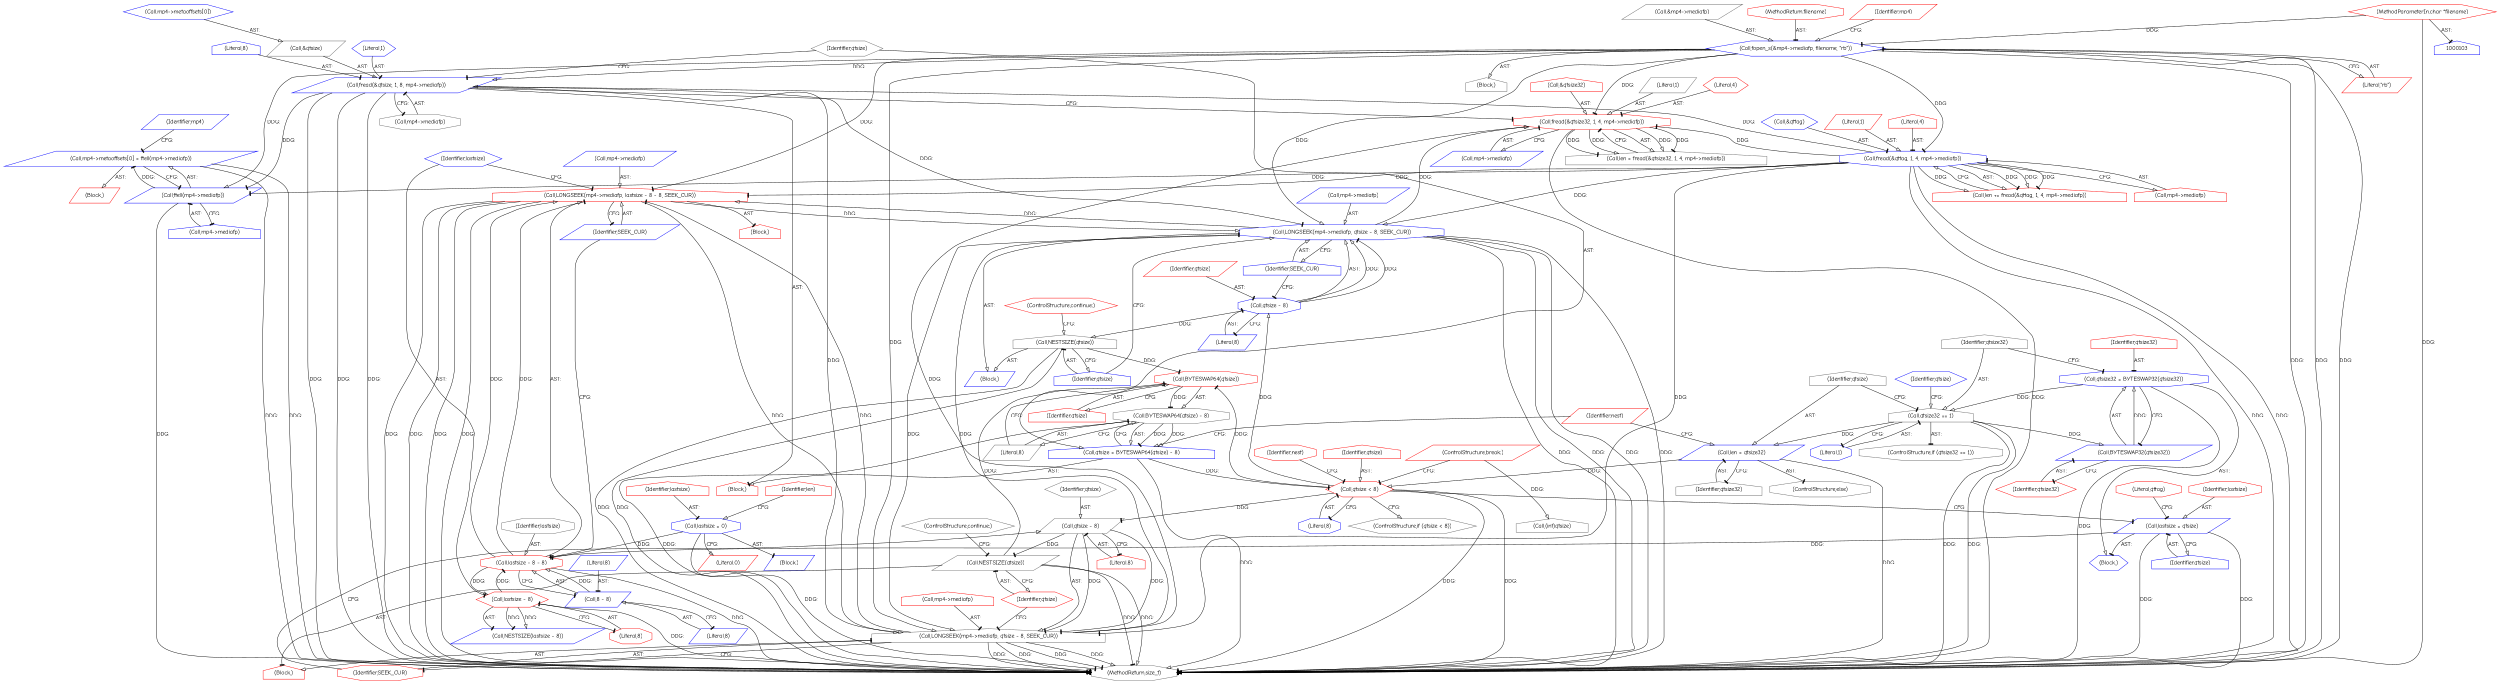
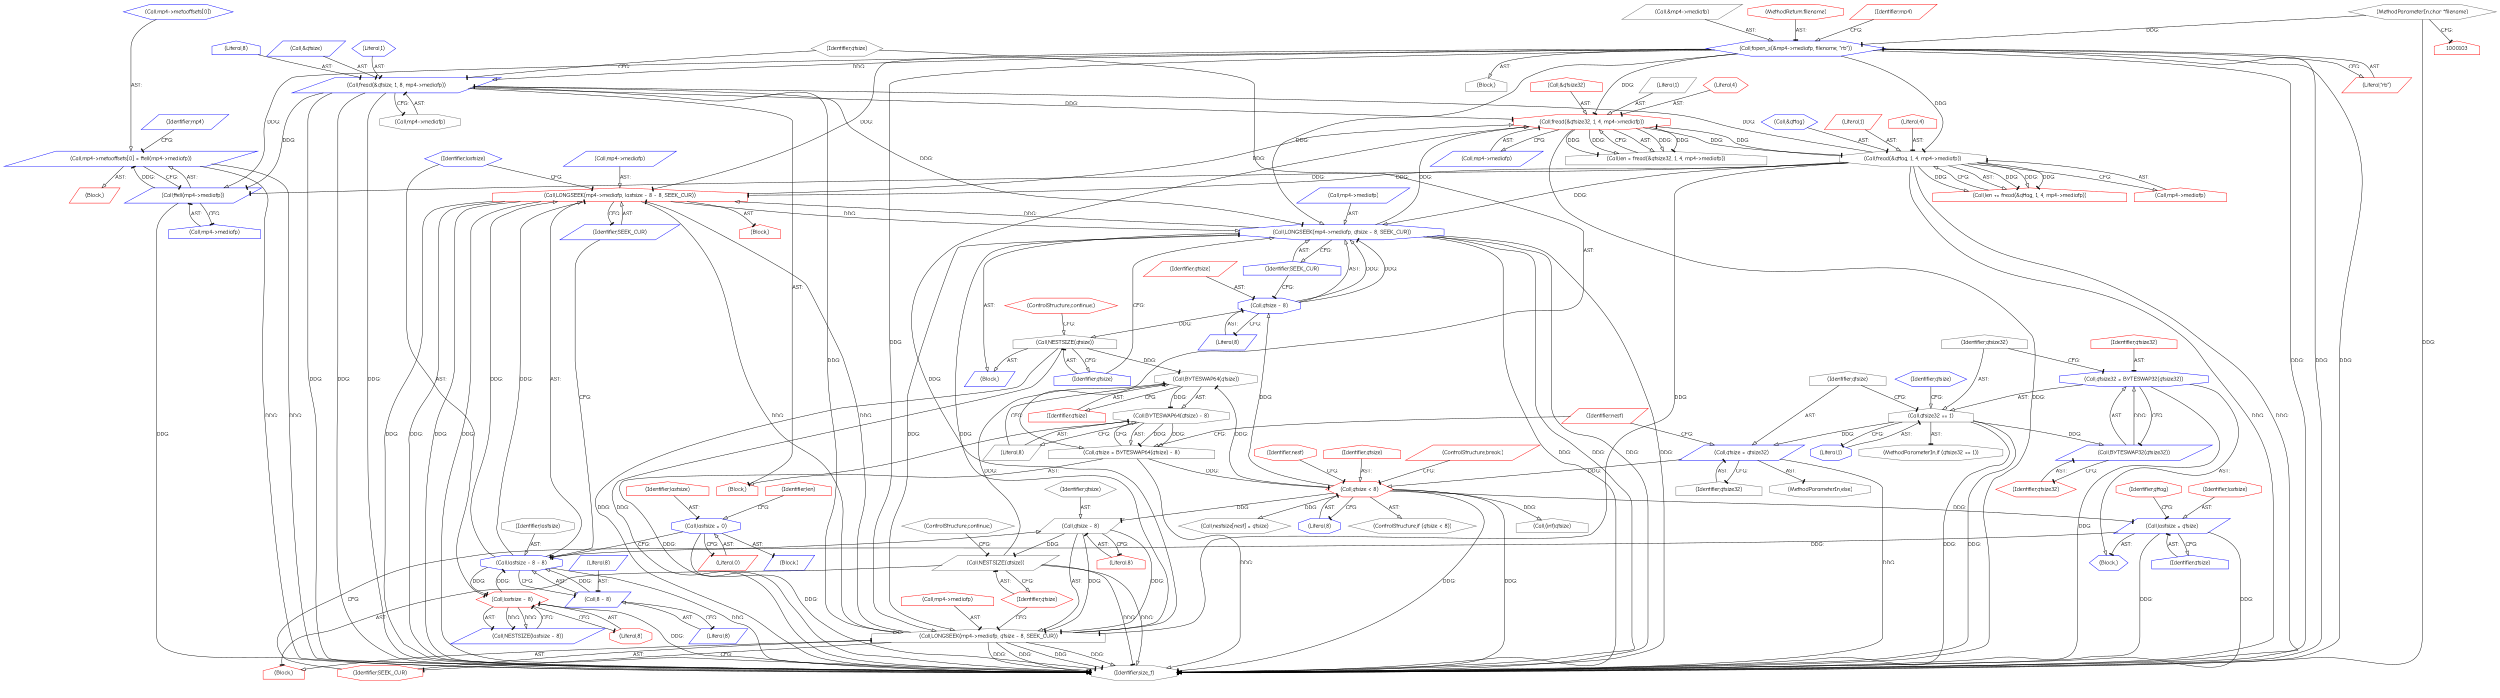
(2422, 12) -> (2422, 12)
(241, 30) -> (131, 77)
(2448, 30) -> (2448, 30)
(306, 49) -> (306, 49)
(2457, 49) -> (2457, 49)
(349, 67) -> (349, 67)
(1176, 97) -> (1176, 97)
(1073, 104) -> (1073, 104)
(1618, 145) -> (1618, 145)
none -> (1741, 148)
(1913, 159) -> (1913, 159)
none -> (1130, 171)
(1206, 379) -> (1206, 379)
(2024, 398) -> (2024, 398)
(1132, 453) -> (1132, 453)
(1742, 453) -> (1742, 453)
(1931, 453) -> (1931, 453)
(1518, 485) -> (1493, 500)
(1820, 489) -> (1820, 489)
(2149, 489) -> (2149, 489)
(1395, 508) -> (1395, 508)
(1961, 508) -> (1961, 508)
none -> (1235, 526)
(645, 544) -> (645, 544)
(705, 545) -> (705, 545)
none -> (723, 546)
(522, 563) -> (522, 563)
(472, 580) -> (472, 580)
none -> (542, 617)
(1134, 673) -> (1134, 673)
